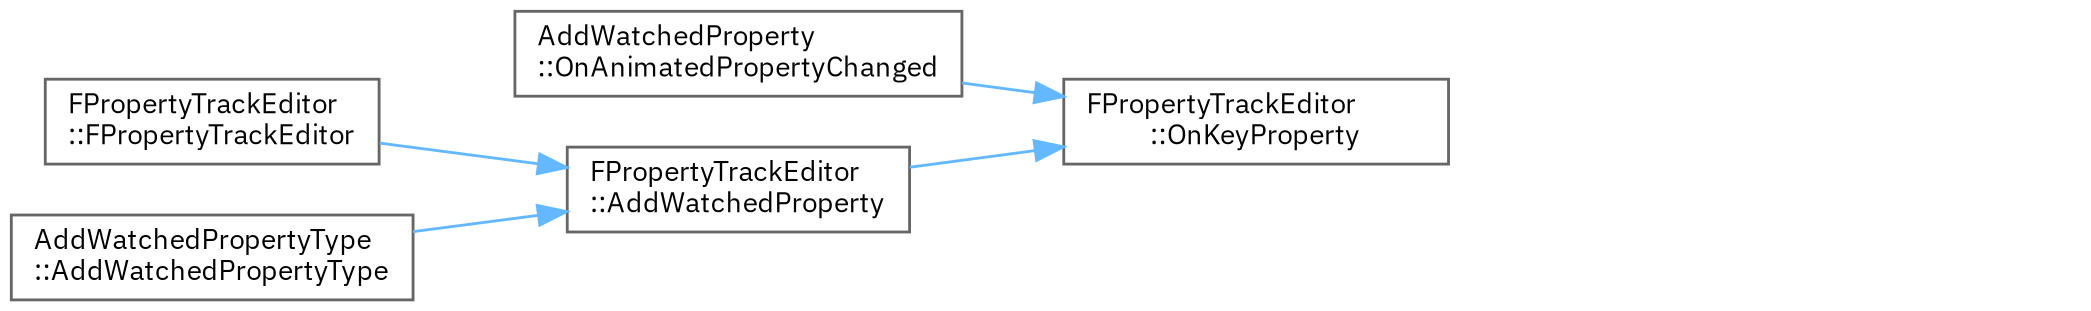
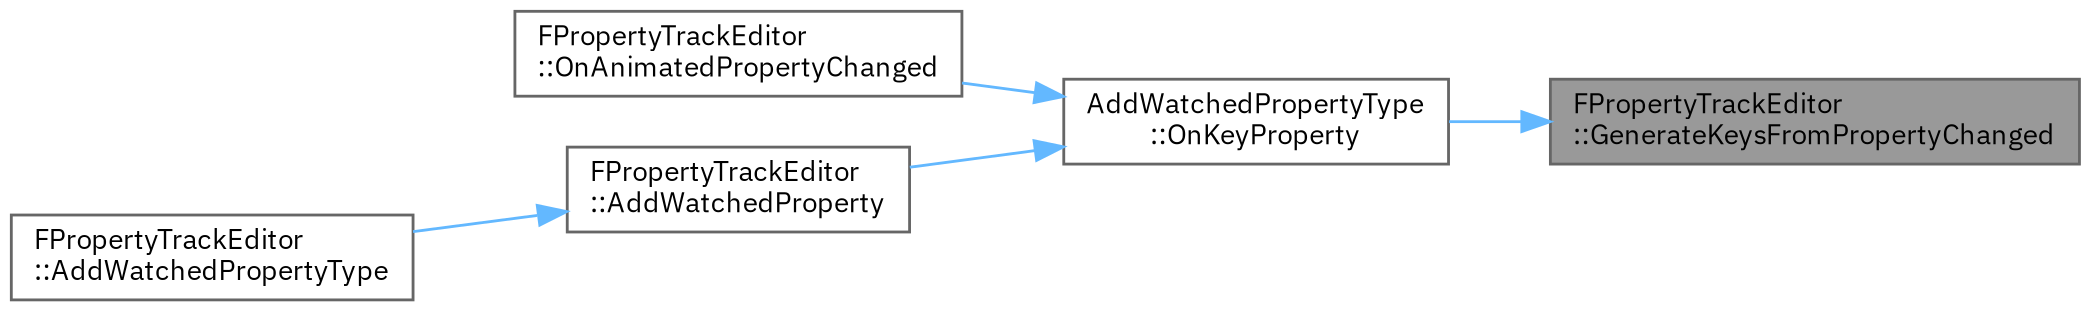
(738, 54) -> (738, 54)
(212, 122) -> none
(1256, 122) -> (1256, 122)
none -> (1815, 122)
(212, 257) -> (212, 257)
